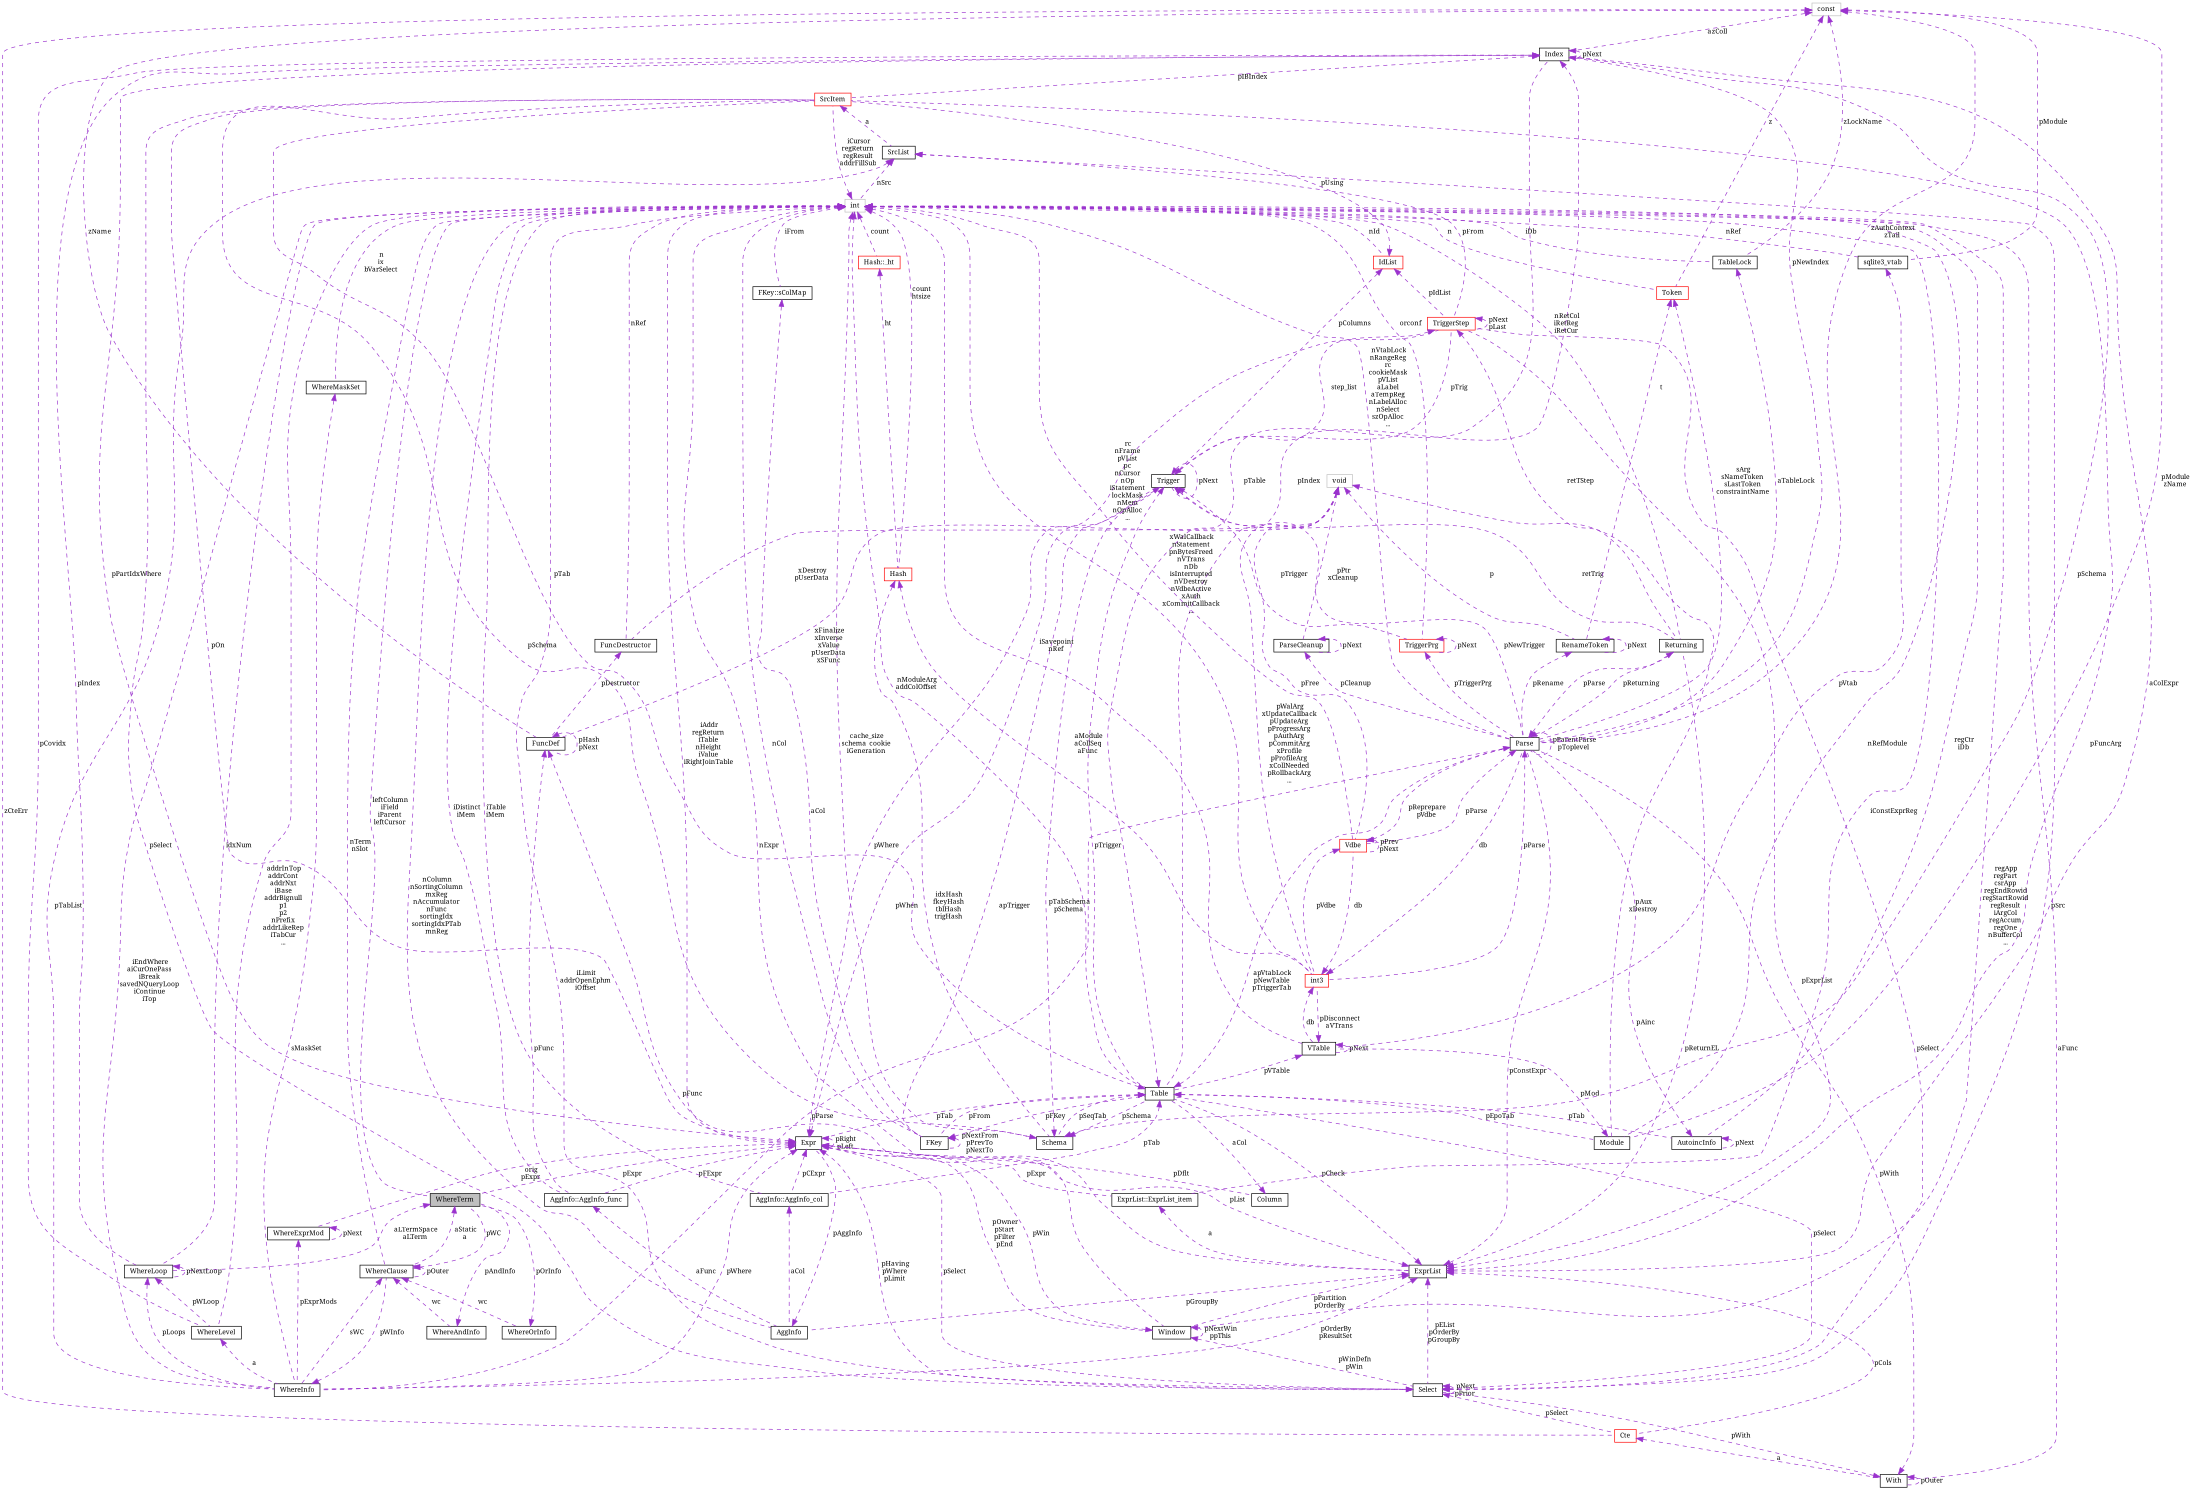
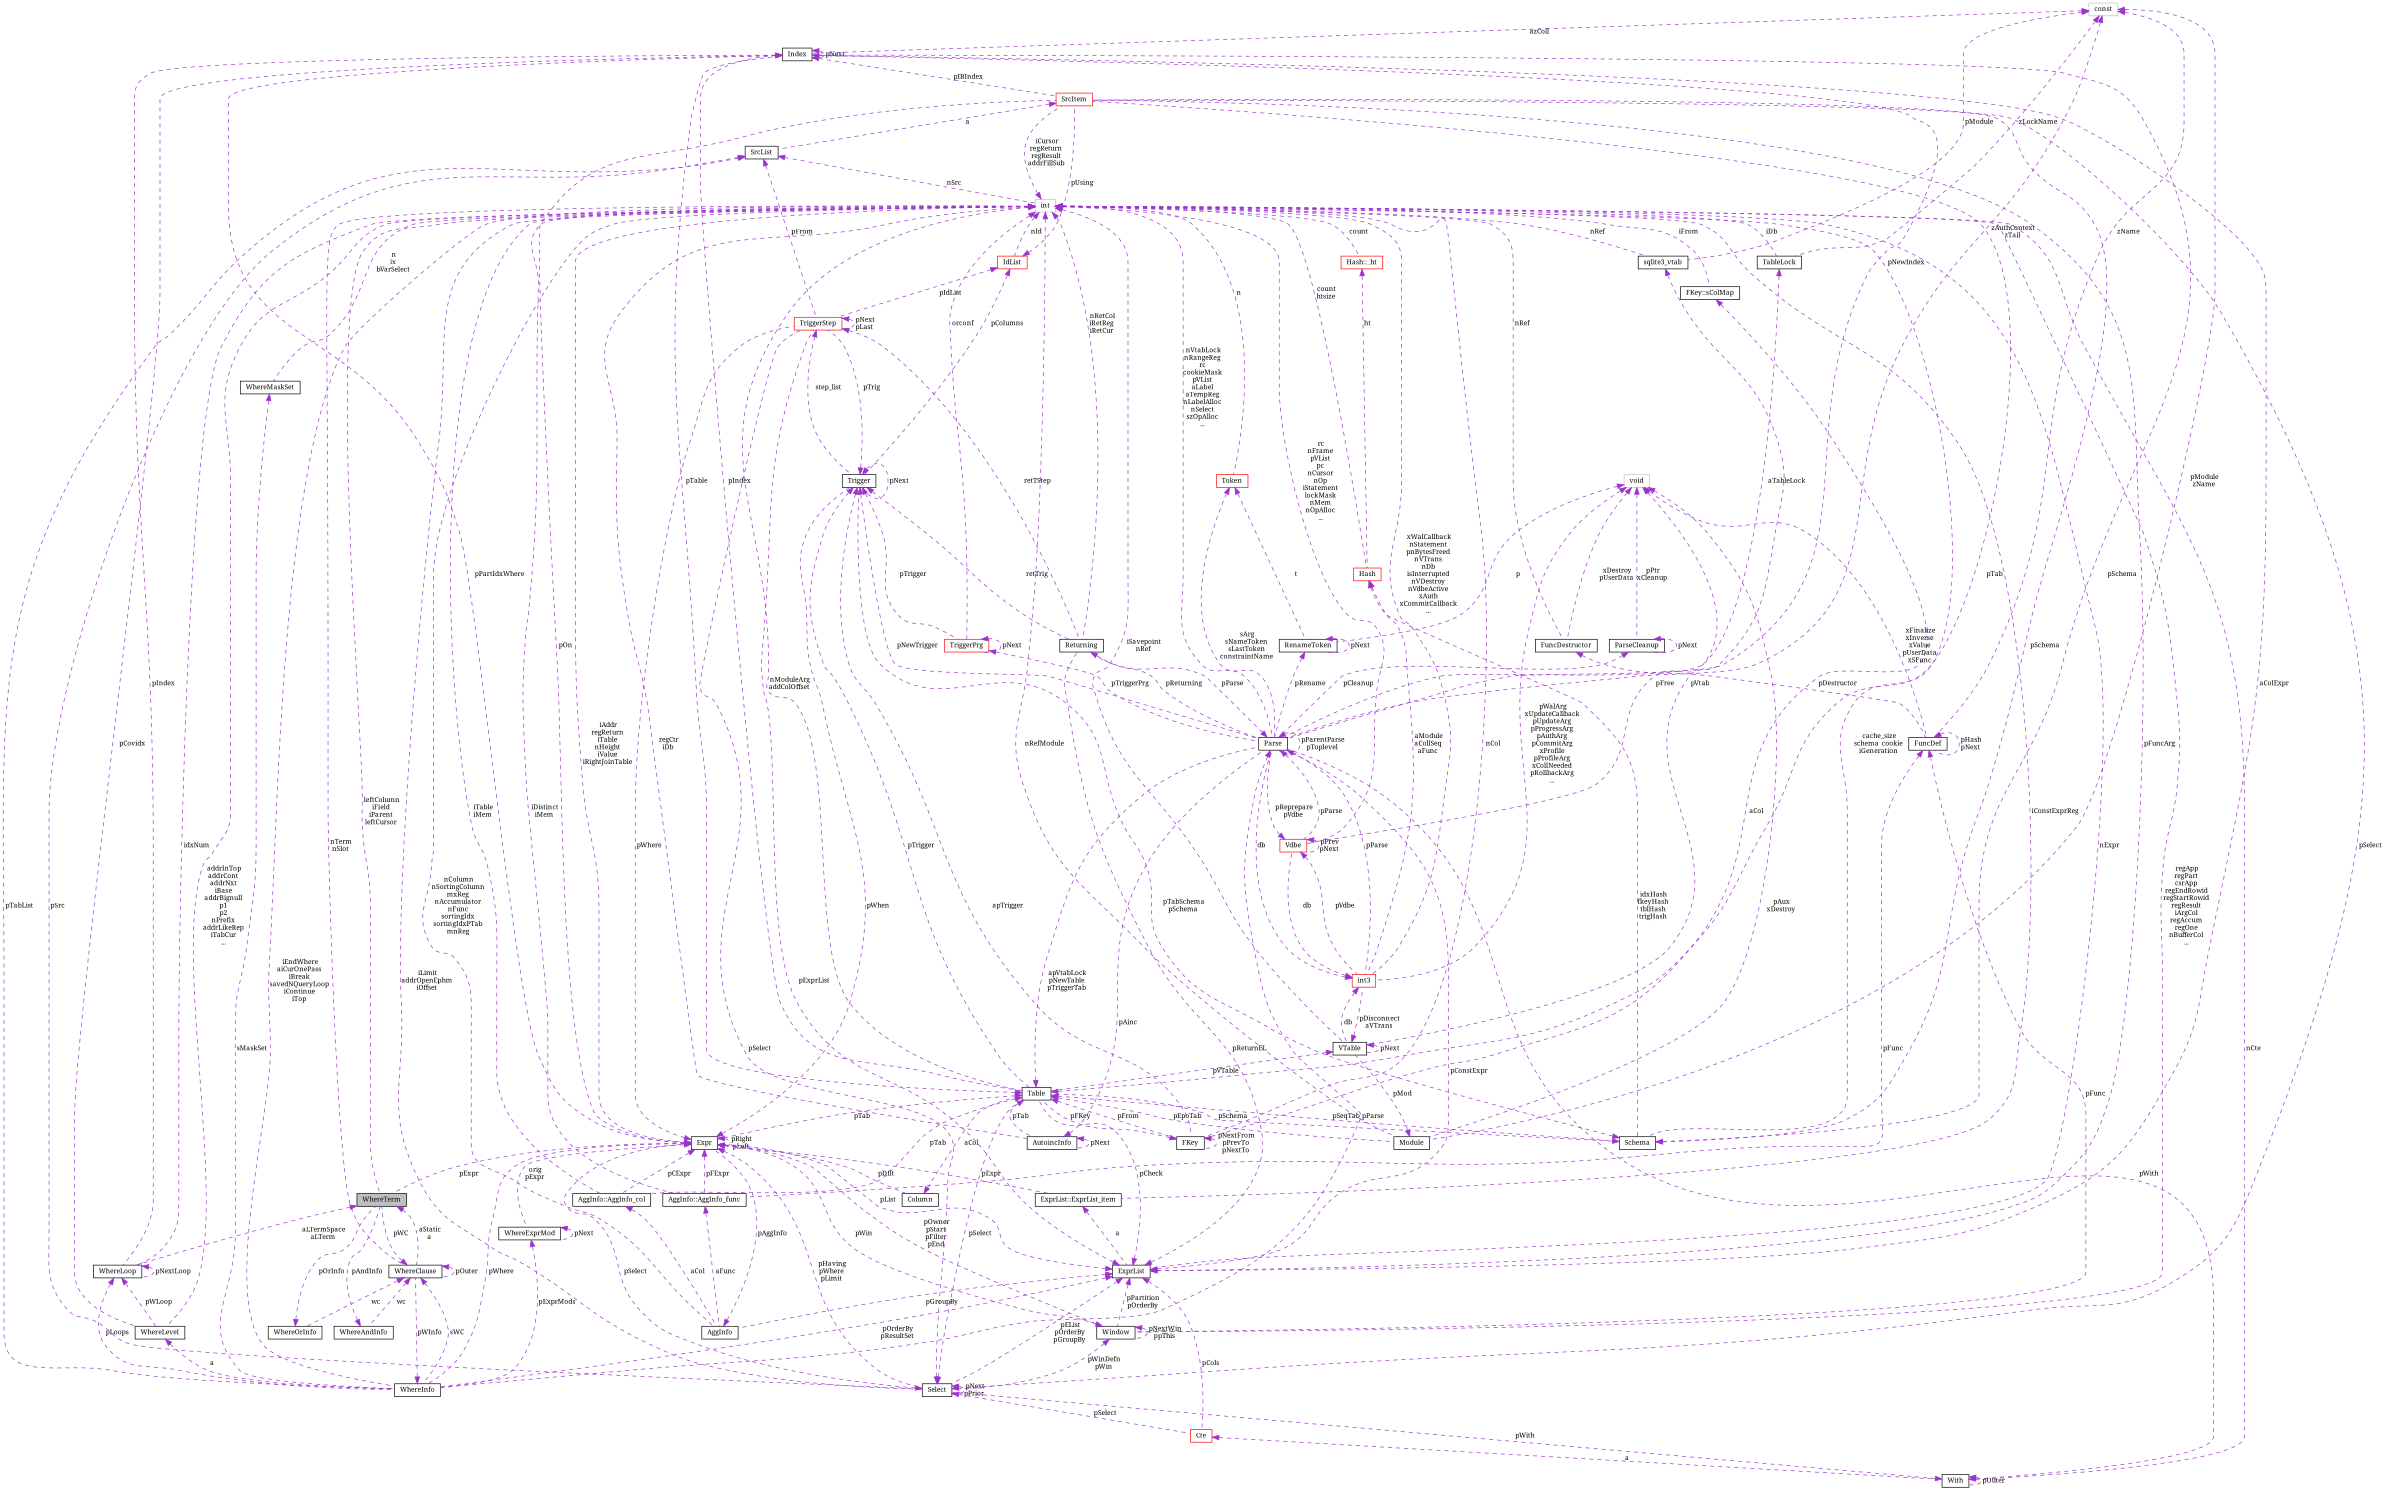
(1751, 148) -> none
(3, 627) -> none
(2067, 1049) -> (2253, 1049)
